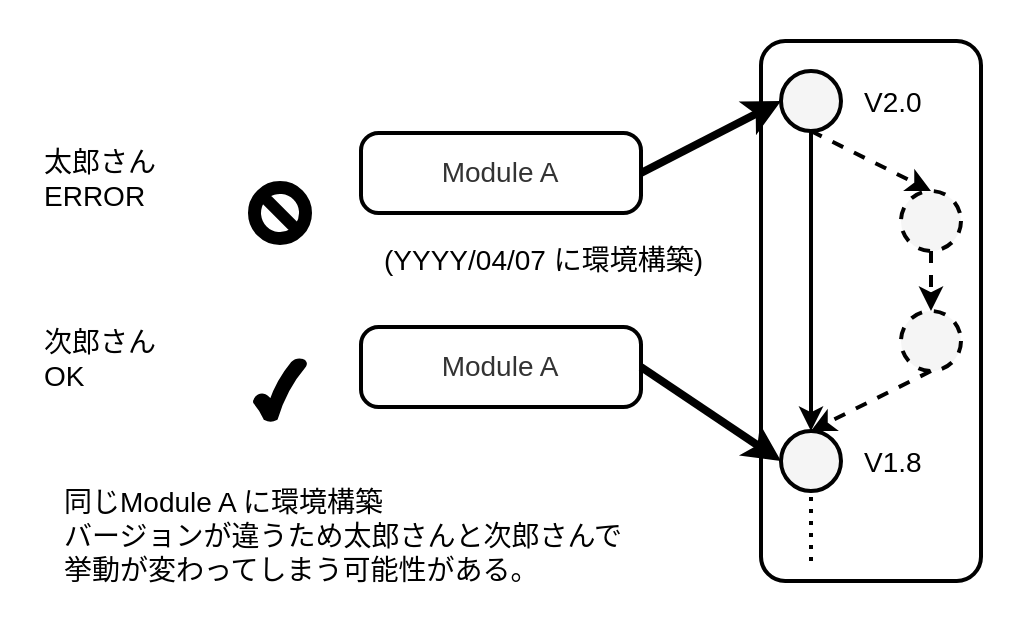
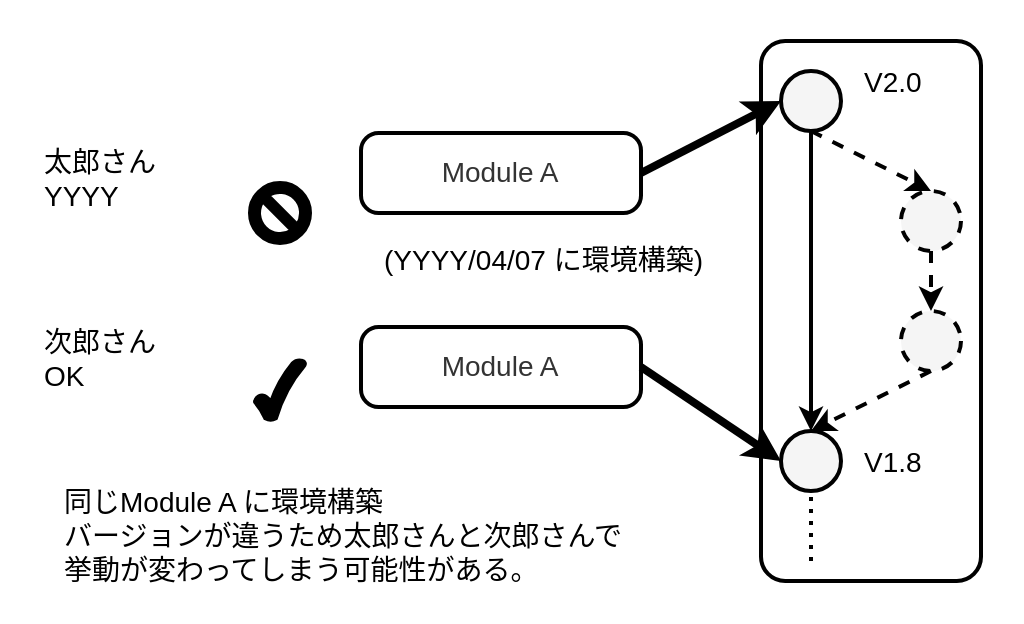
(901, 101) -> (901, 81)
(93, 176) -> (93, 176)
